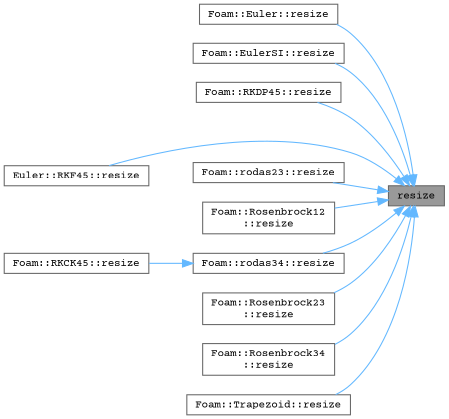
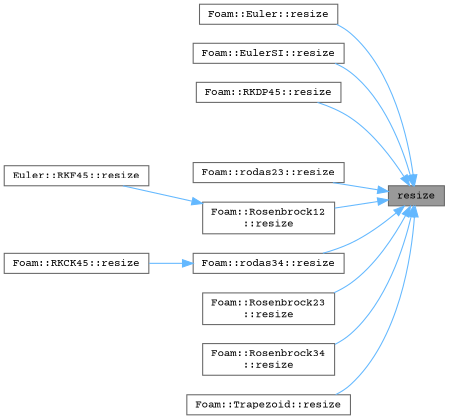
(255, 142) -> (157, 193)
